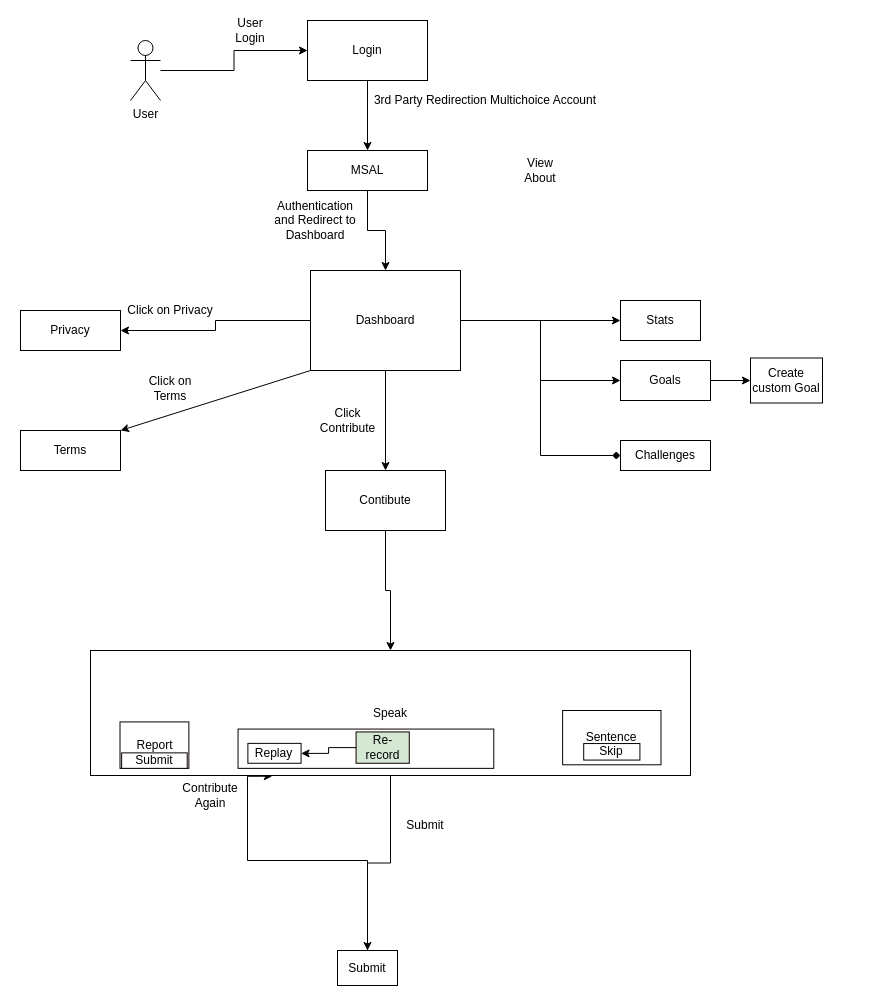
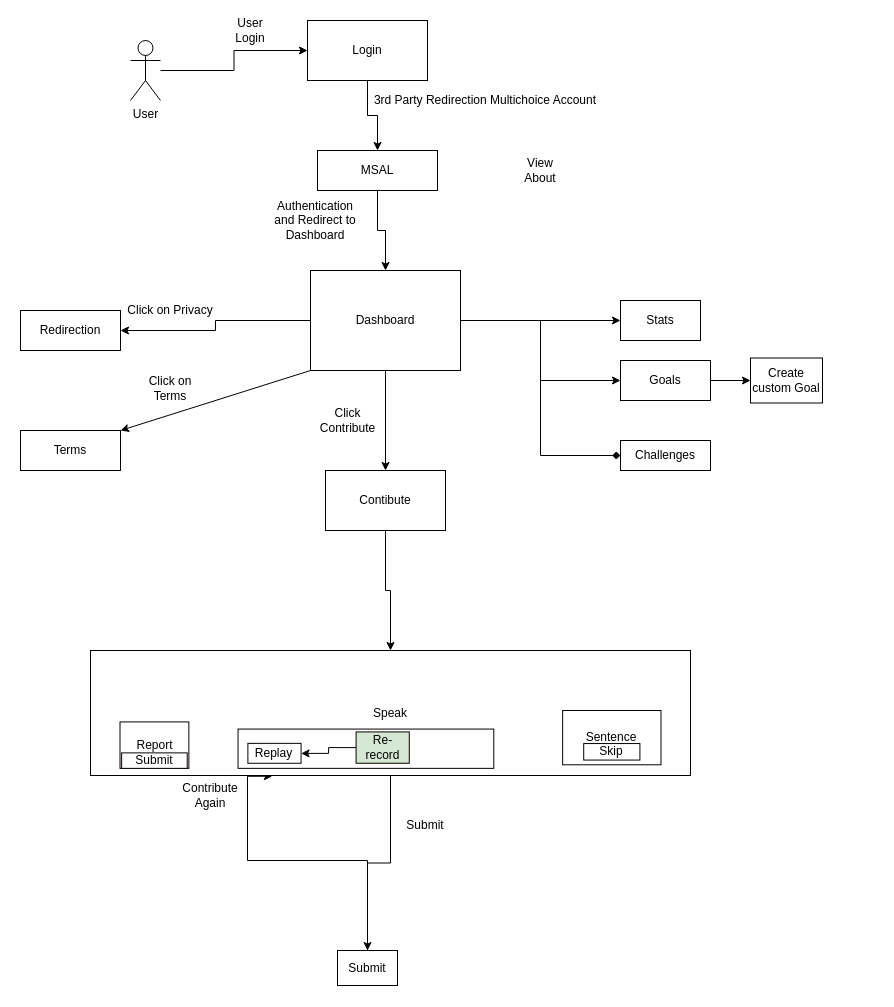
(368, 171) -> (378, 171)
(71, 331) -> (71, 331)
